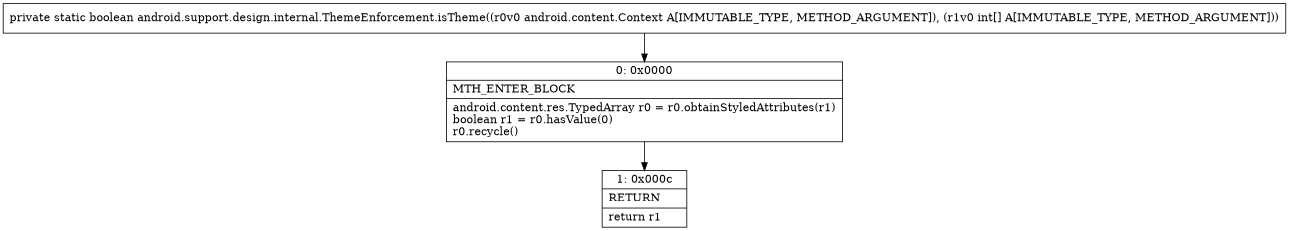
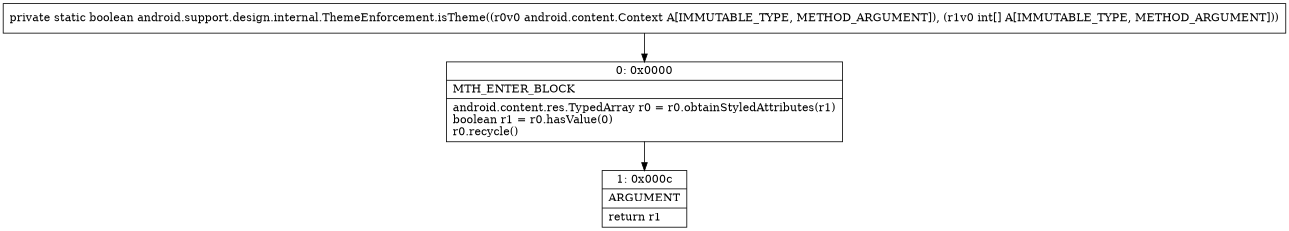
(634, 198) -> (644, 198)
